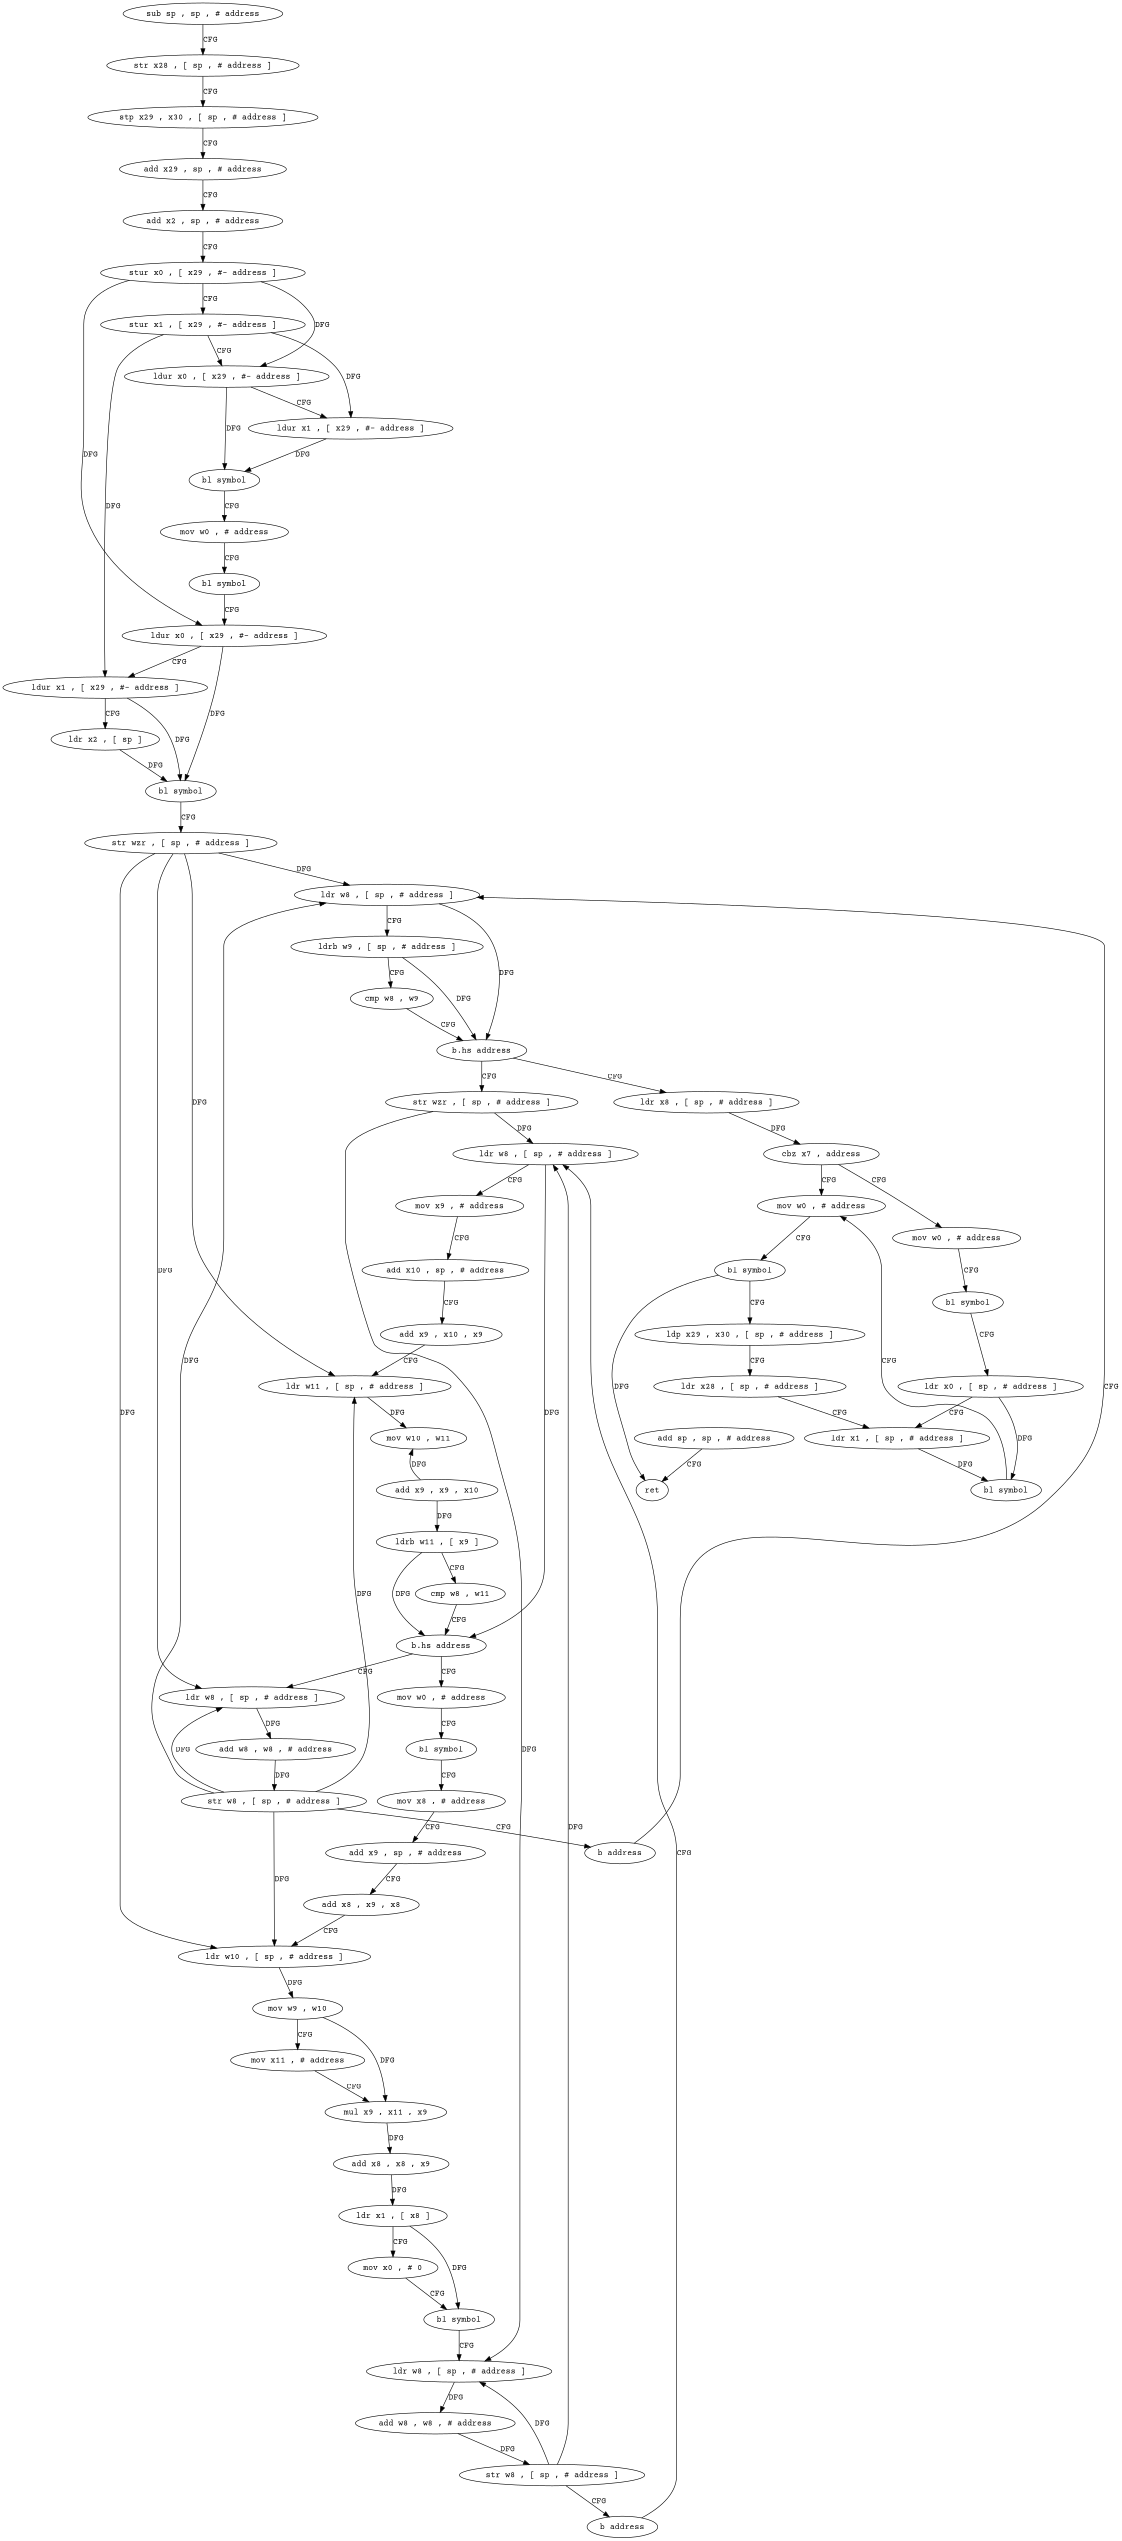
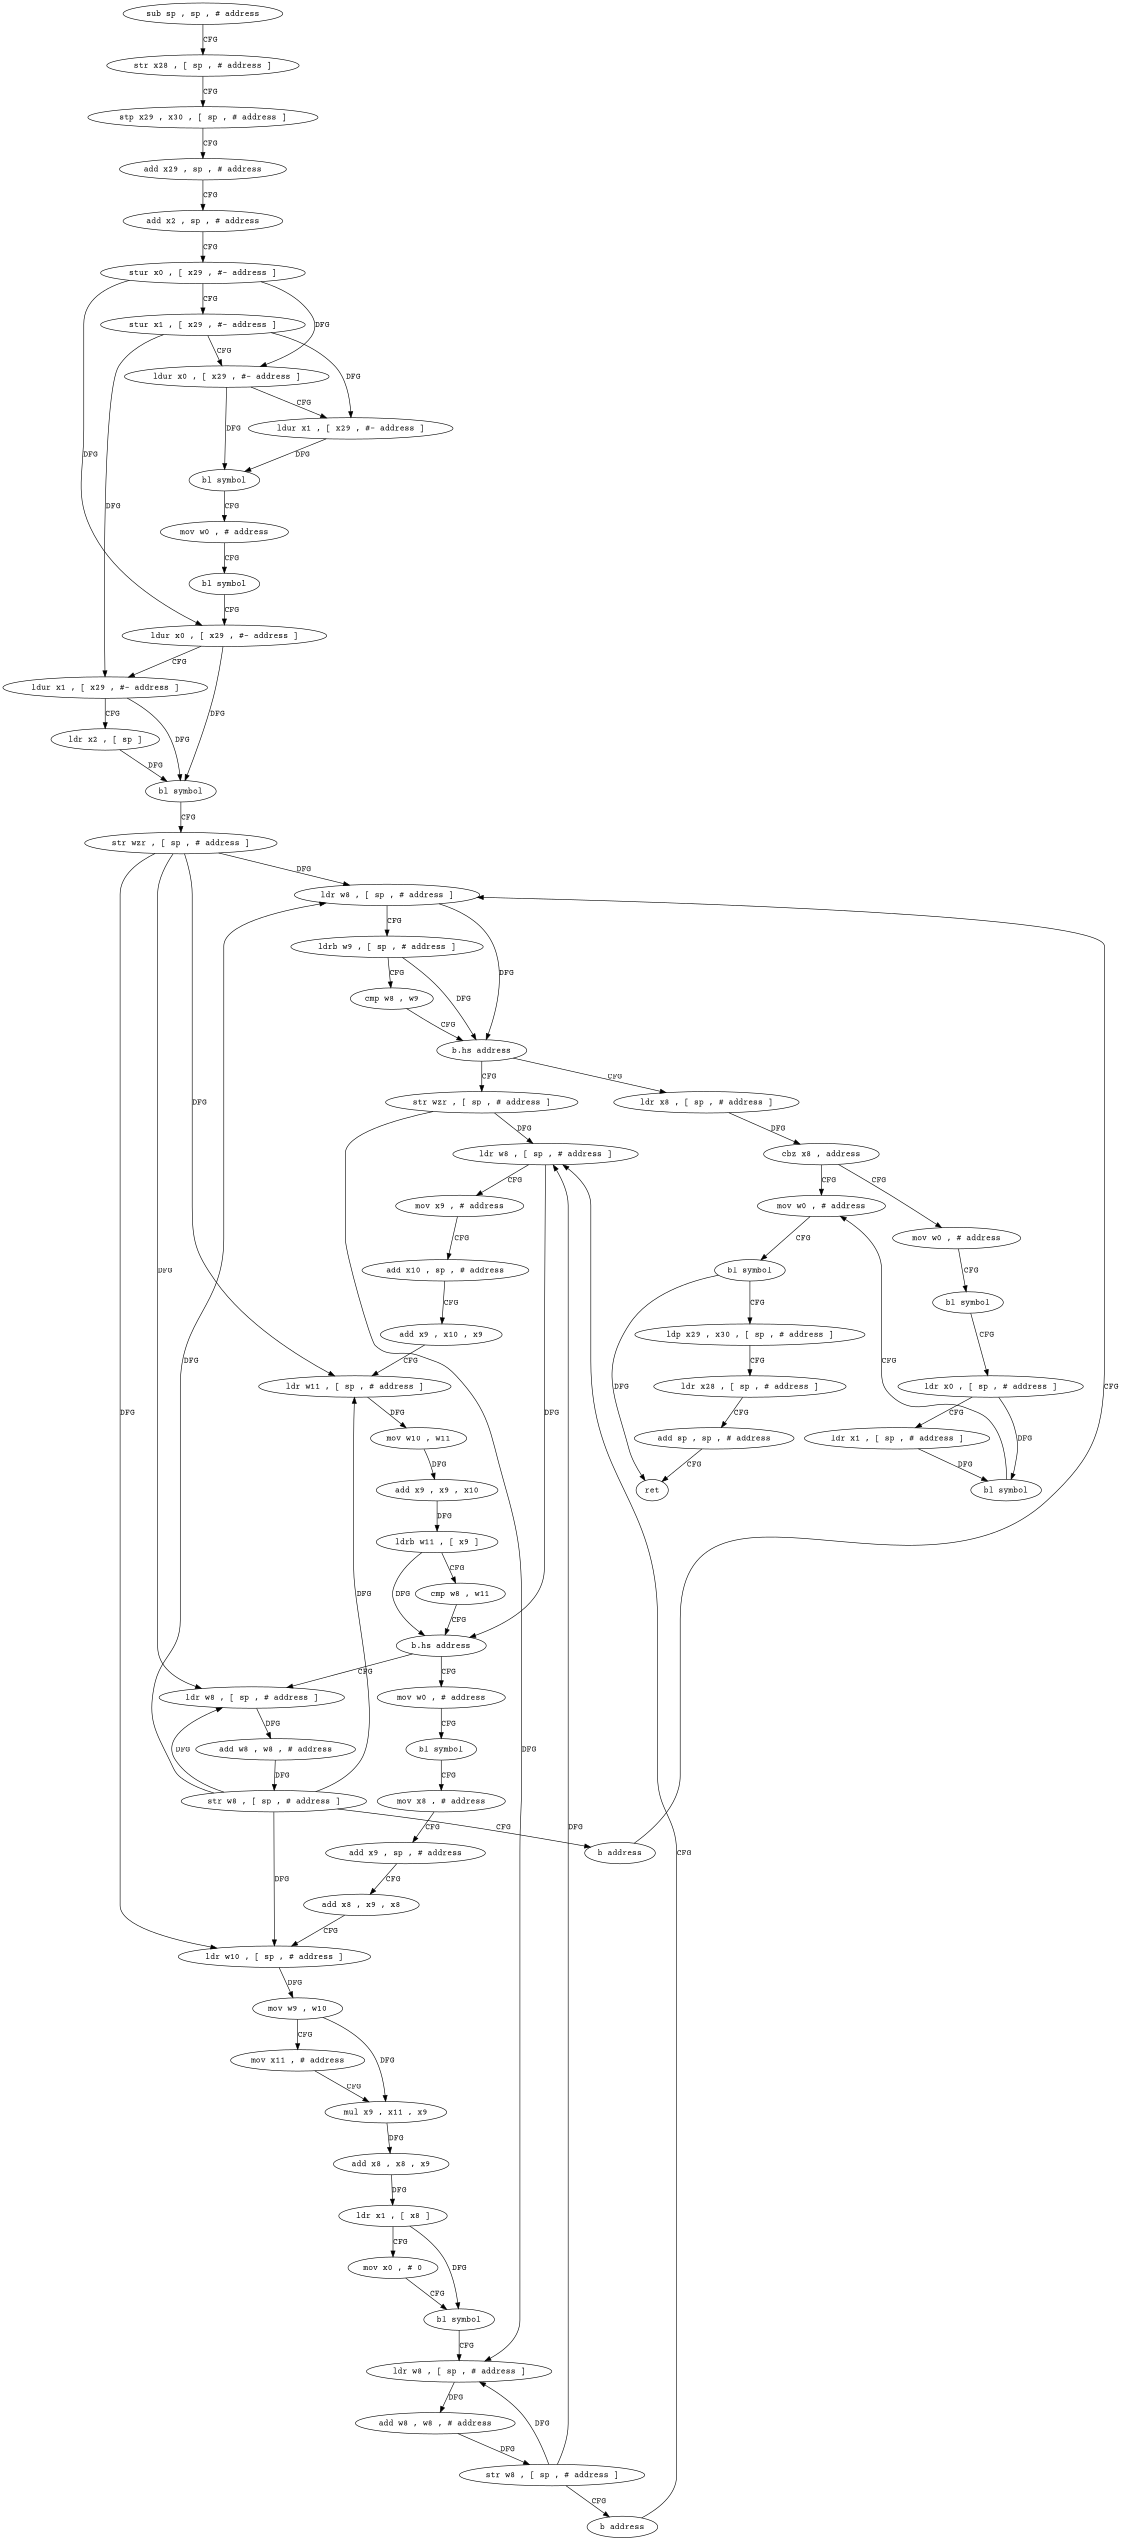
(821, 1154) -> (821, 1154)
(821, 1411) -> (734, 1410)
(412, 1469) -> (429, 1461)
